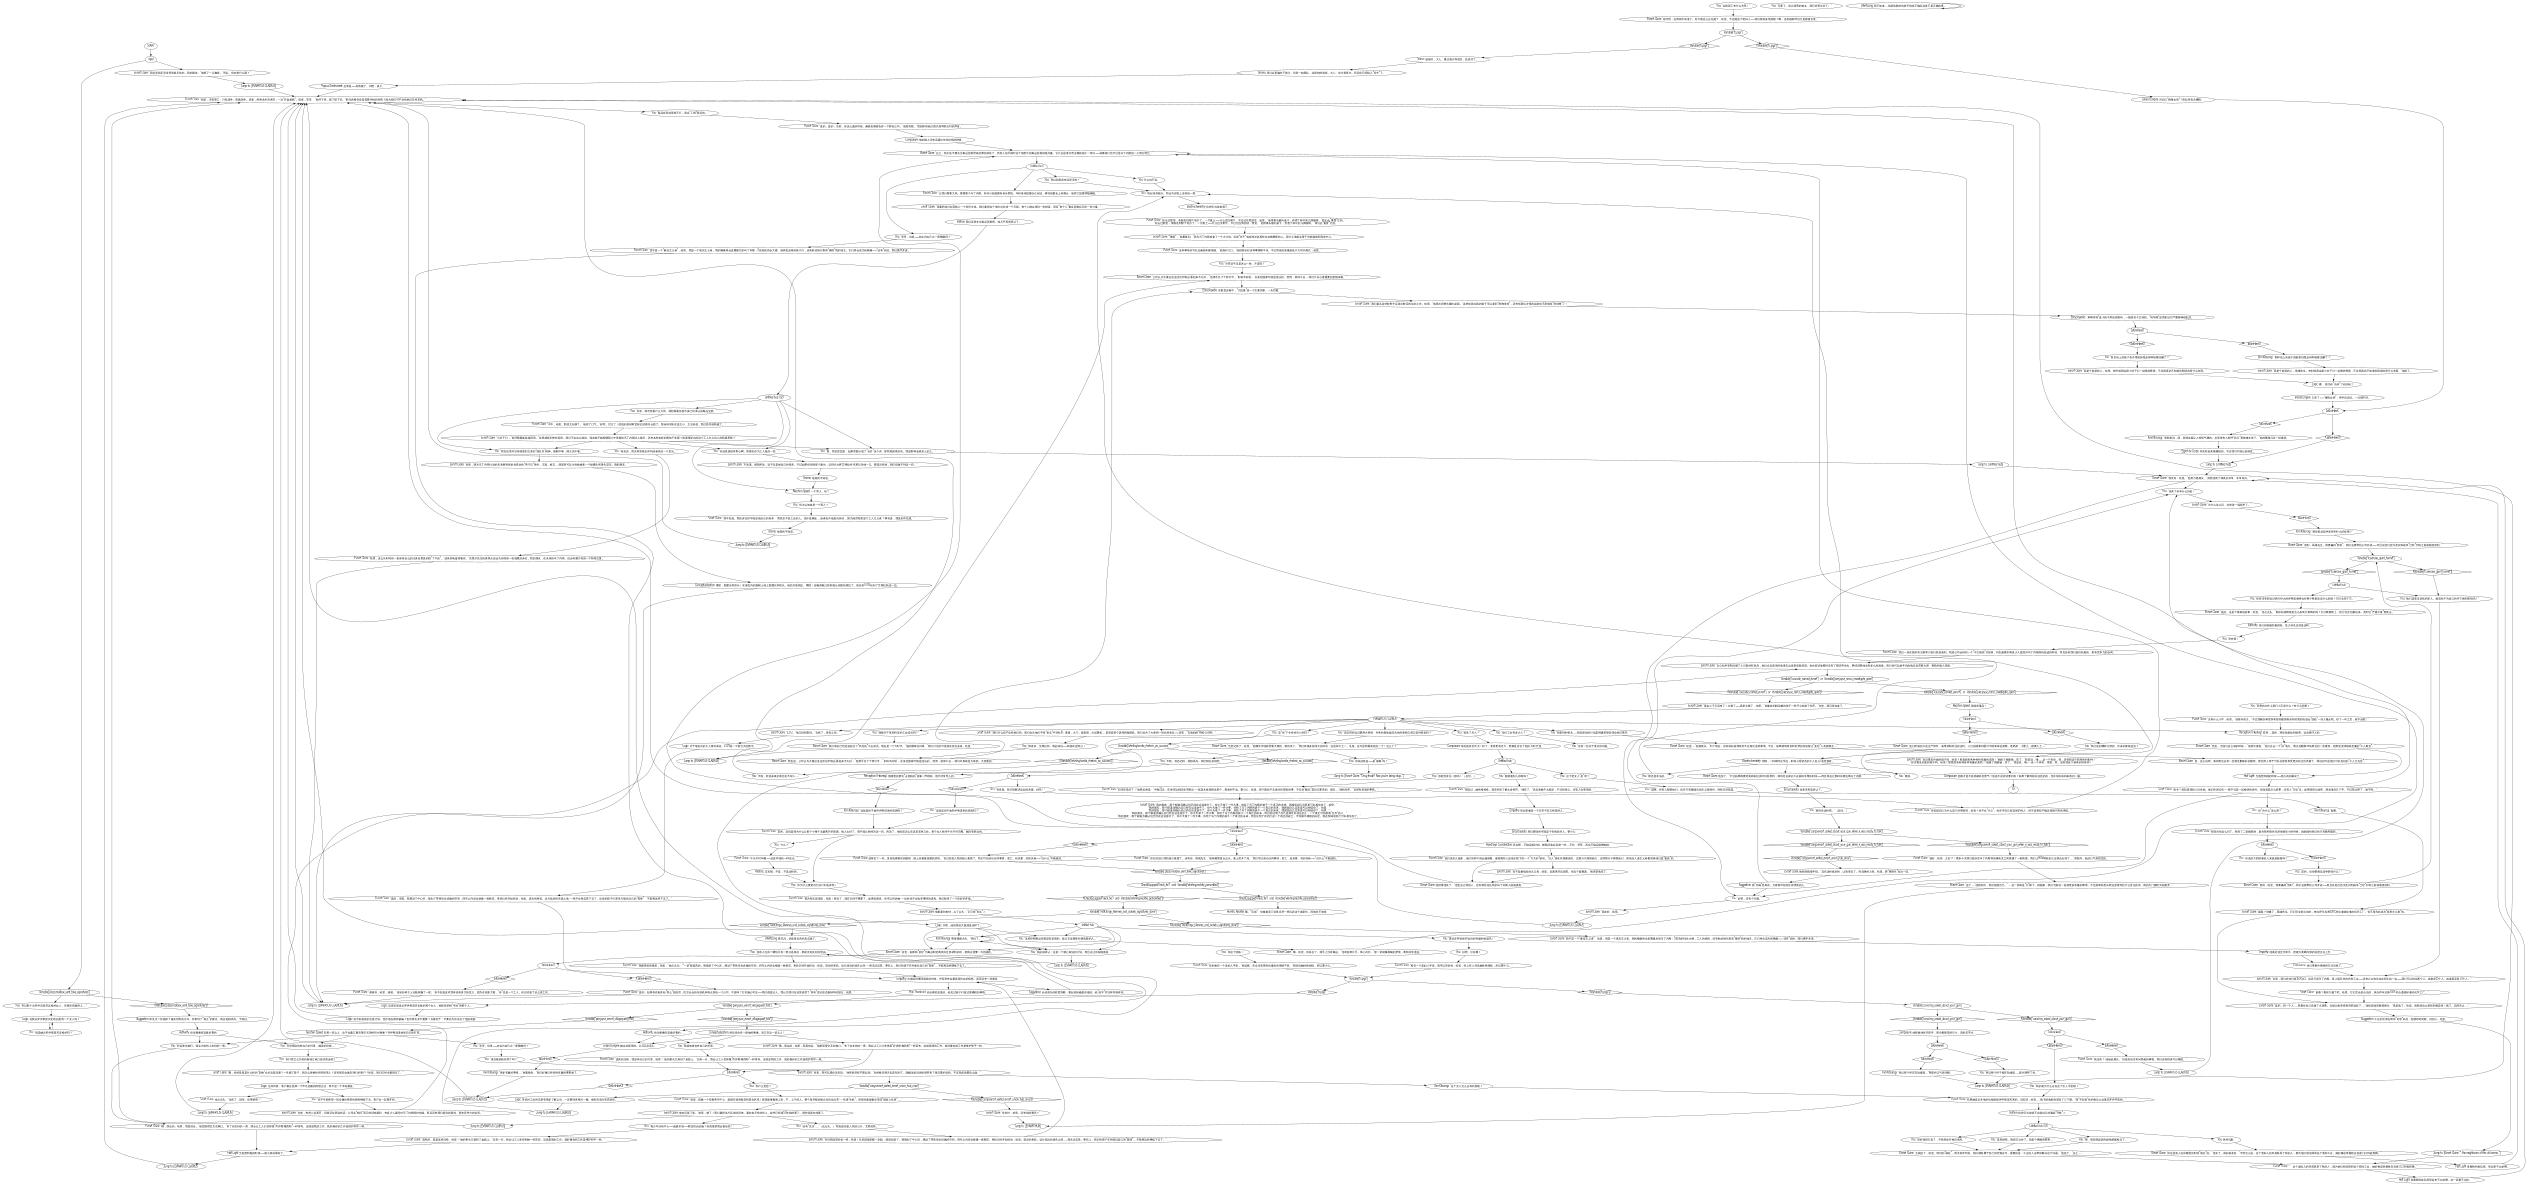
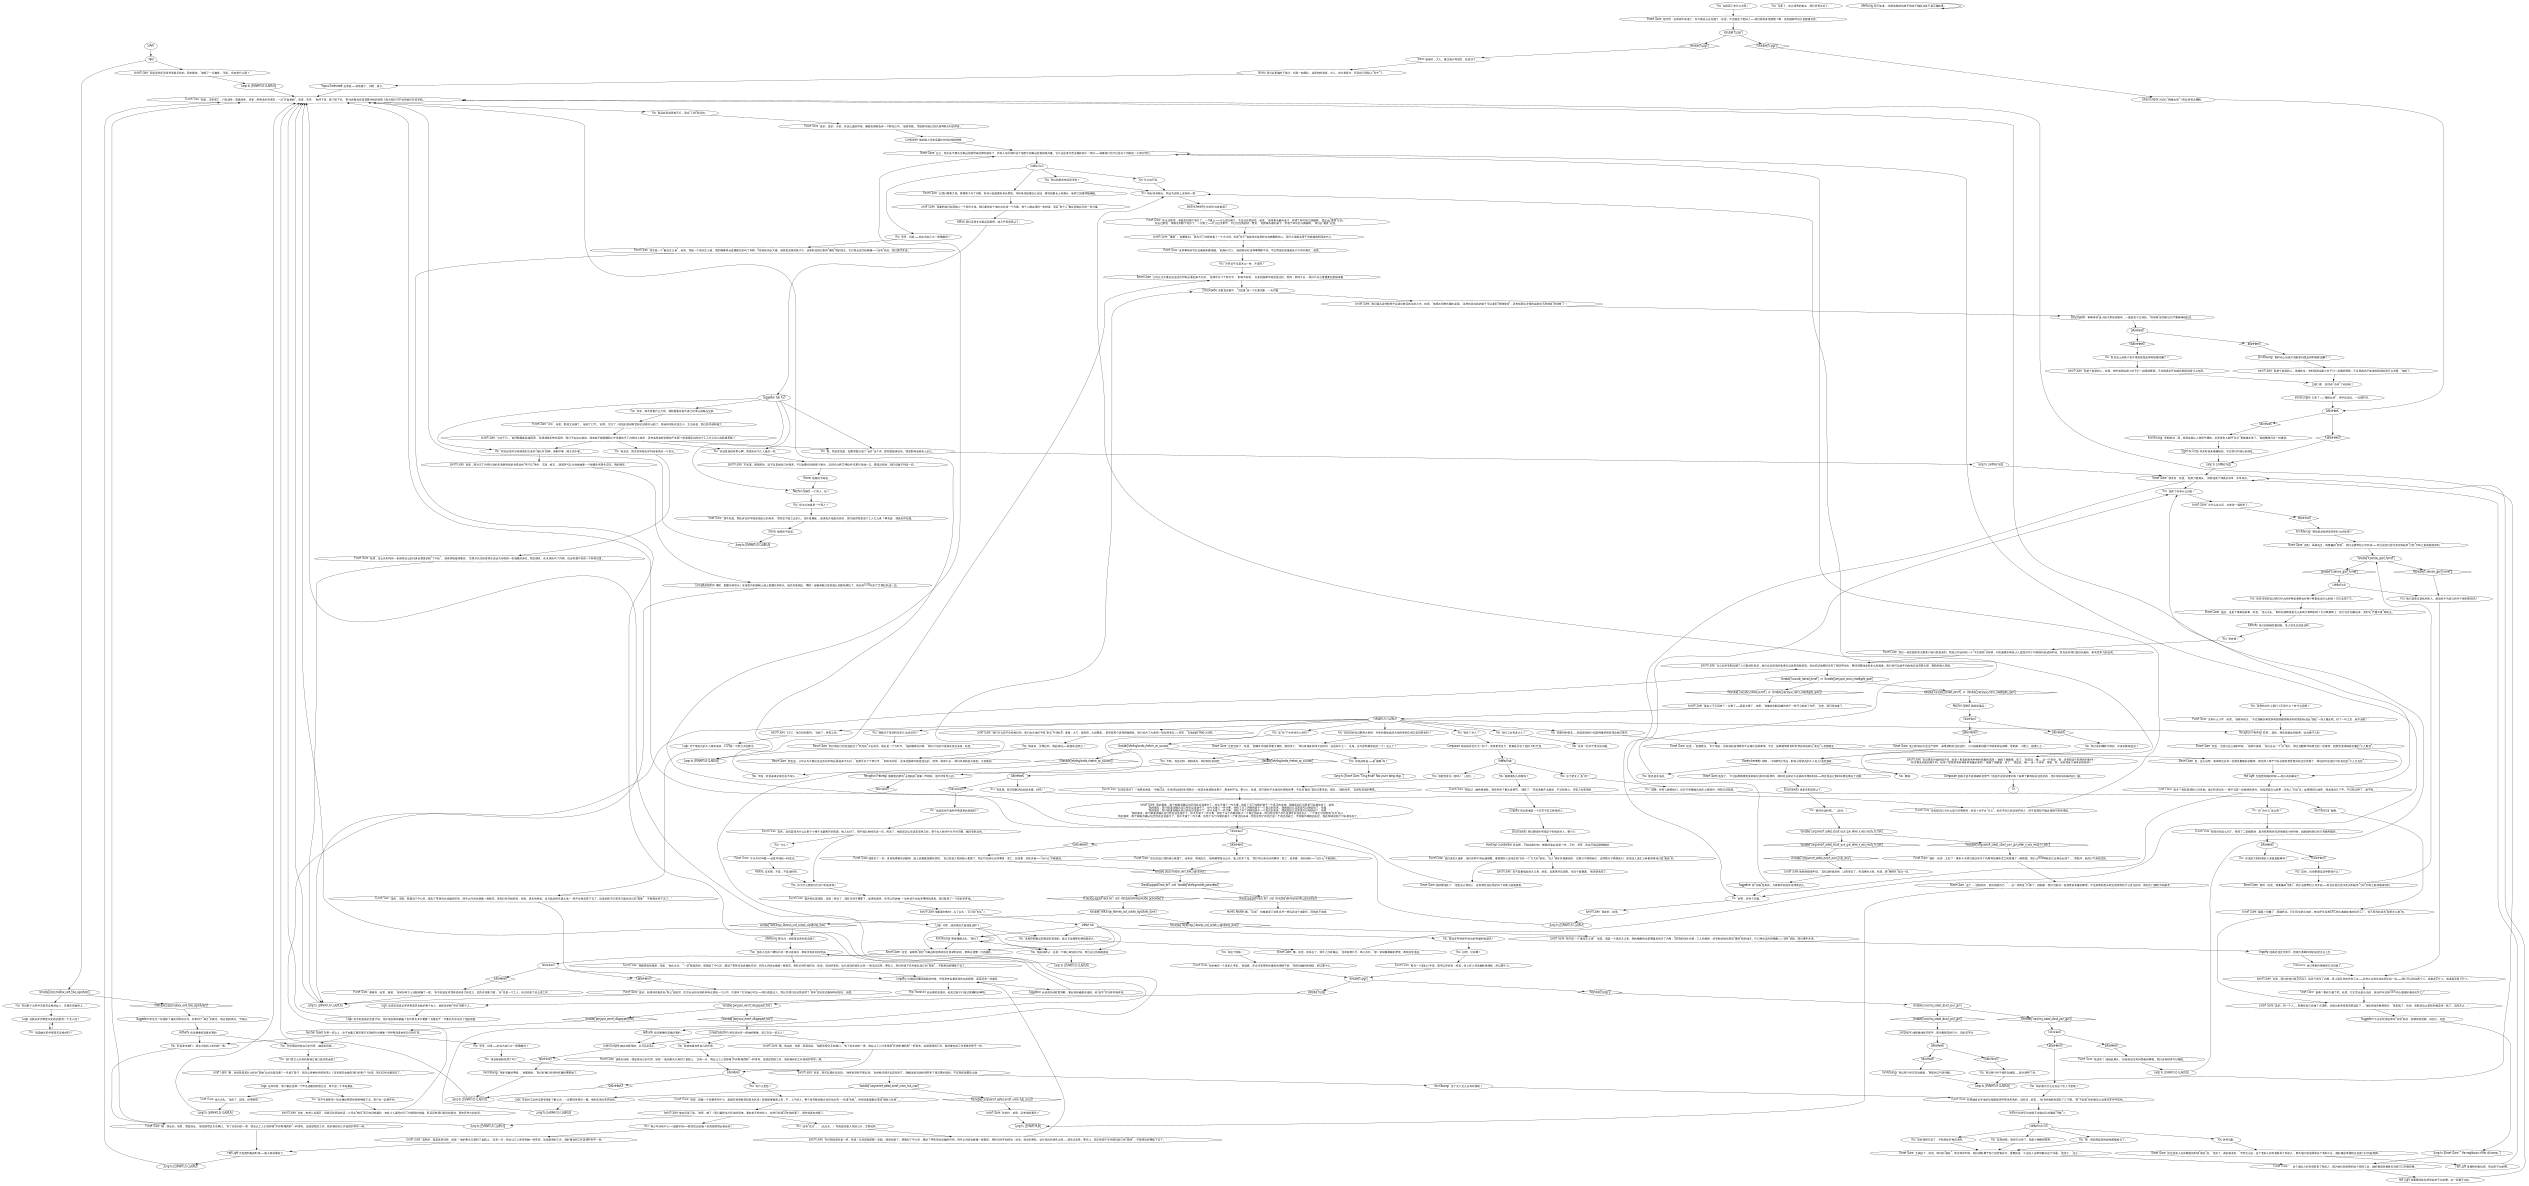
(774, 398) -> (774, 398)
(874, 811) -> none
(1514, 878) -> none
